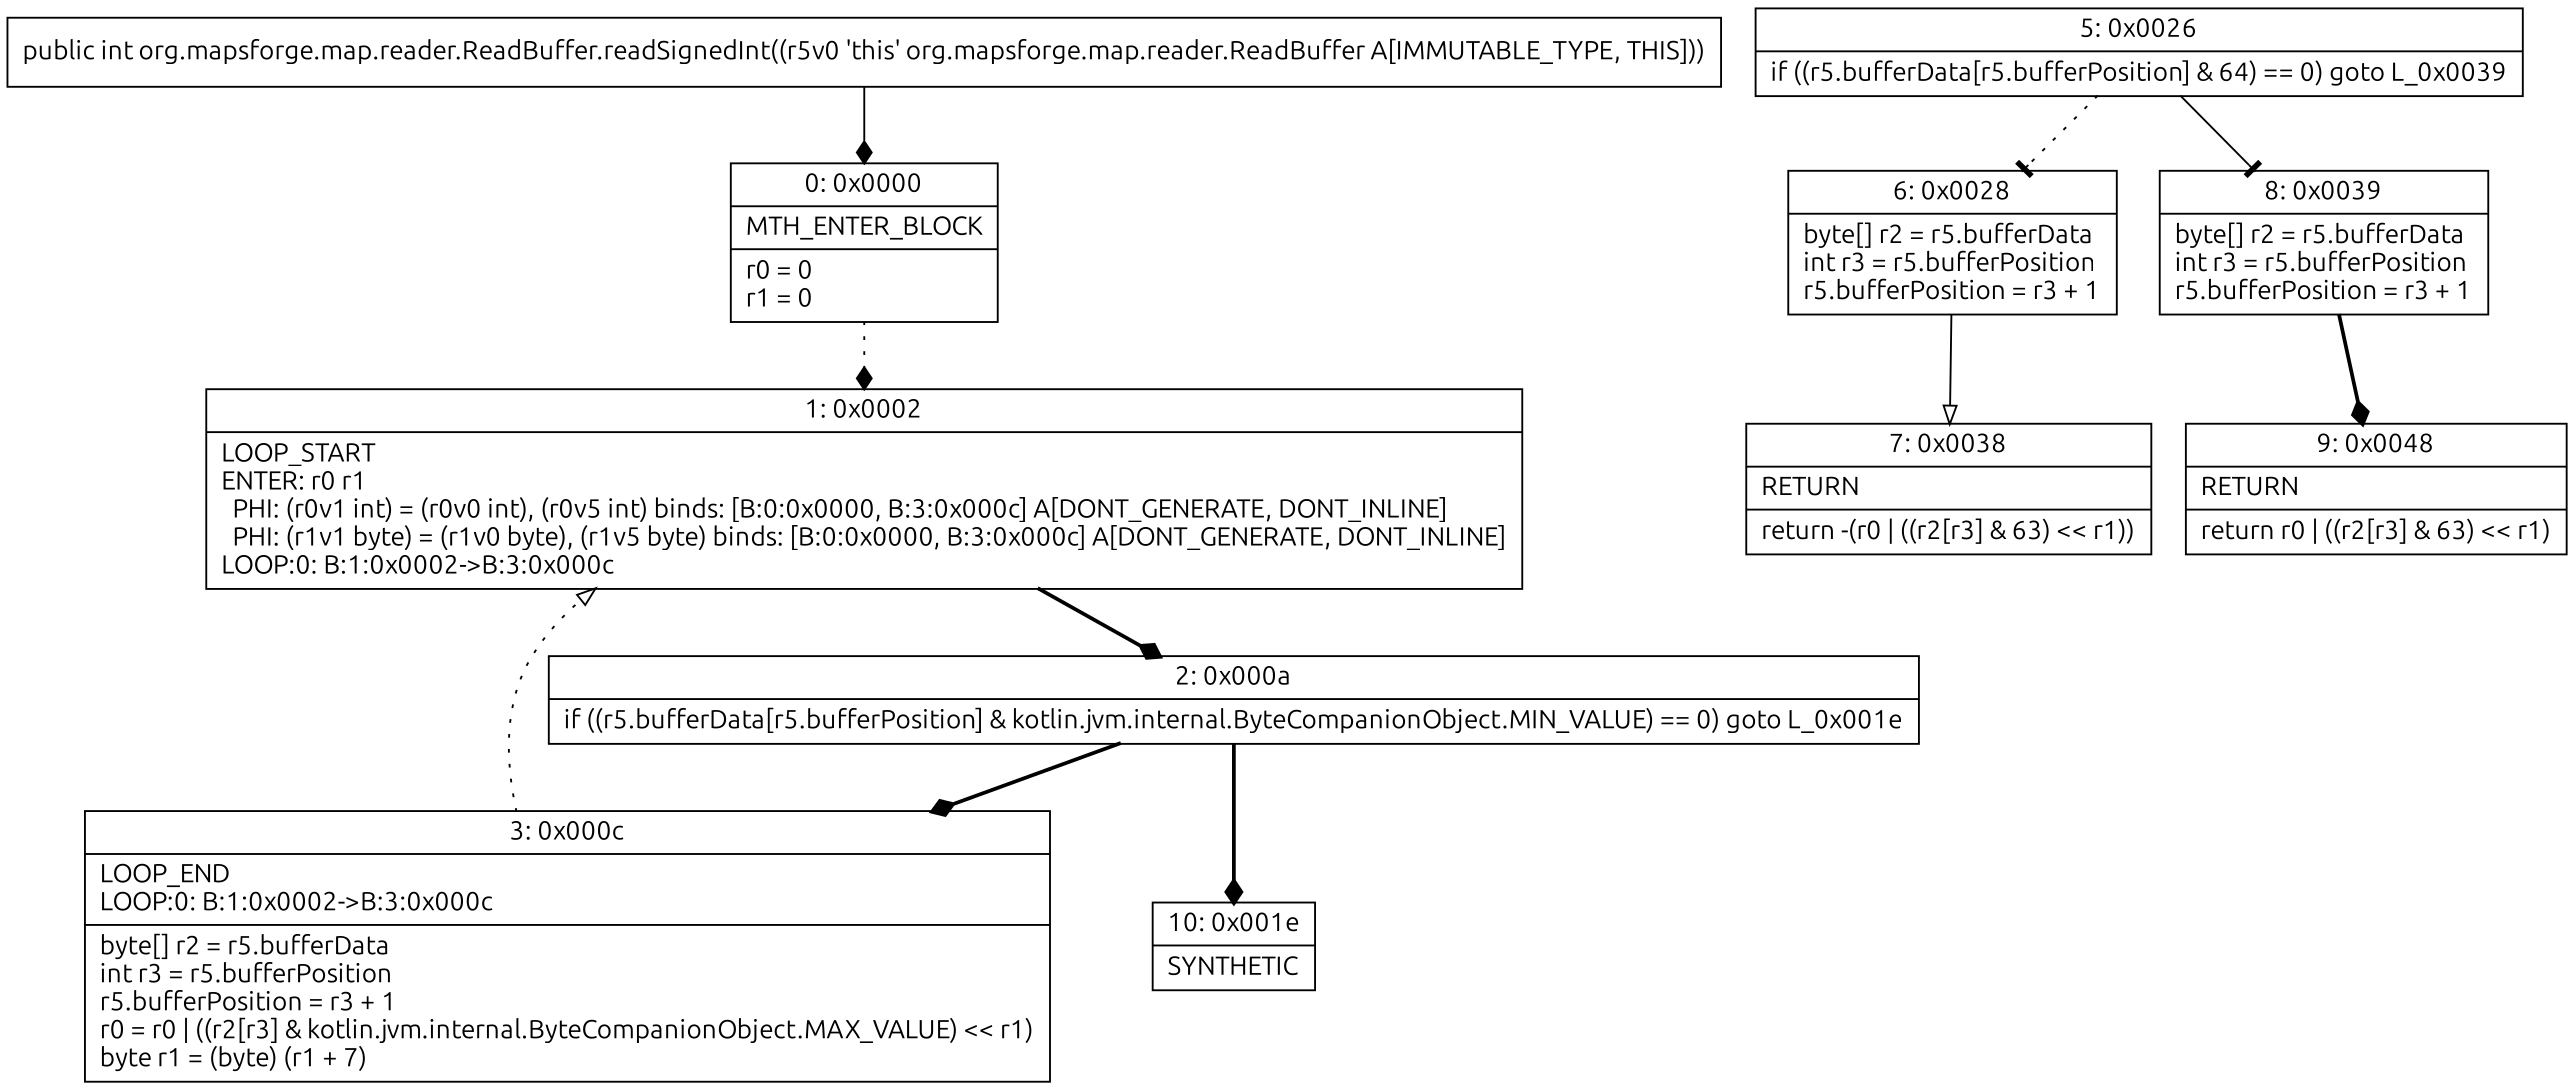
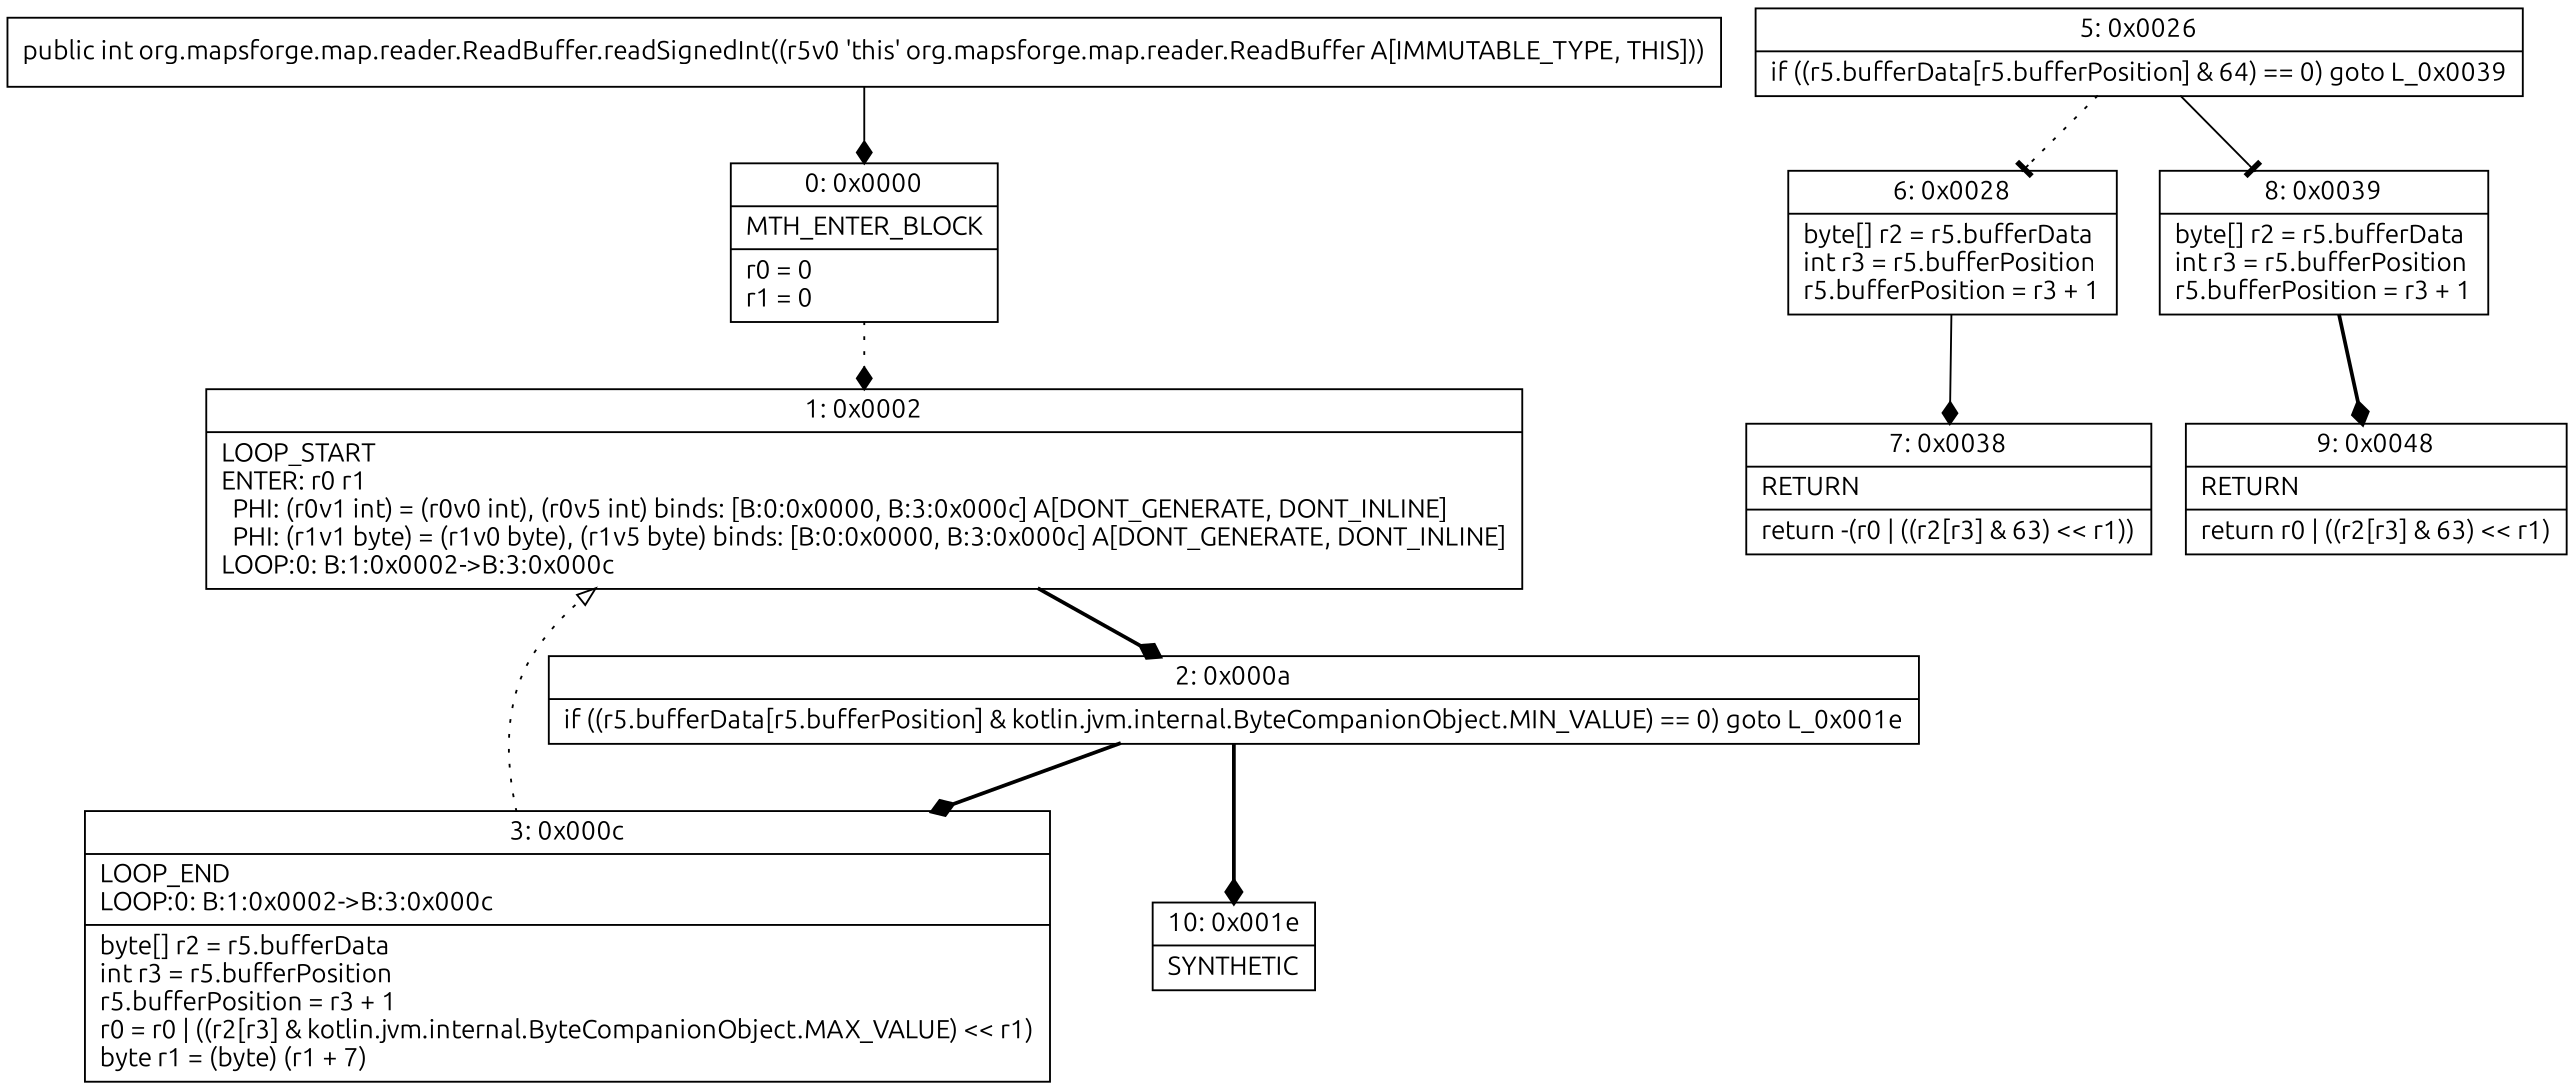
(1951, 360) -> (1951, 360)
